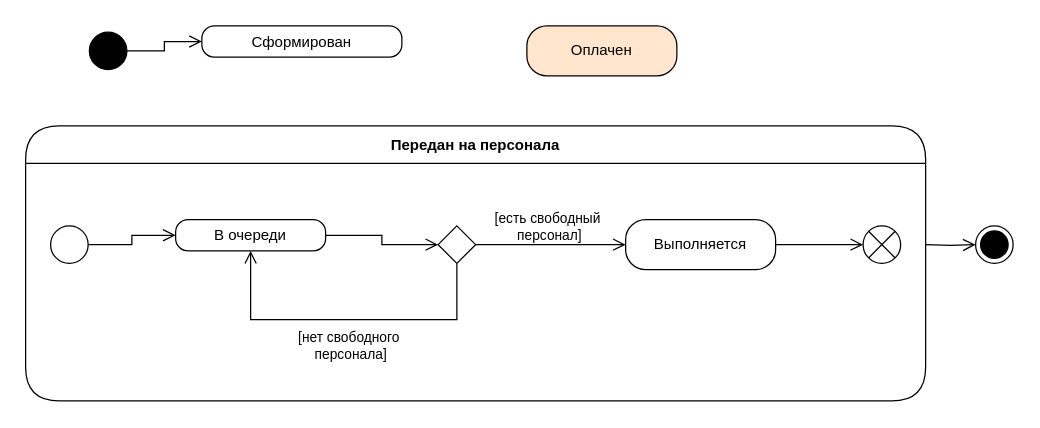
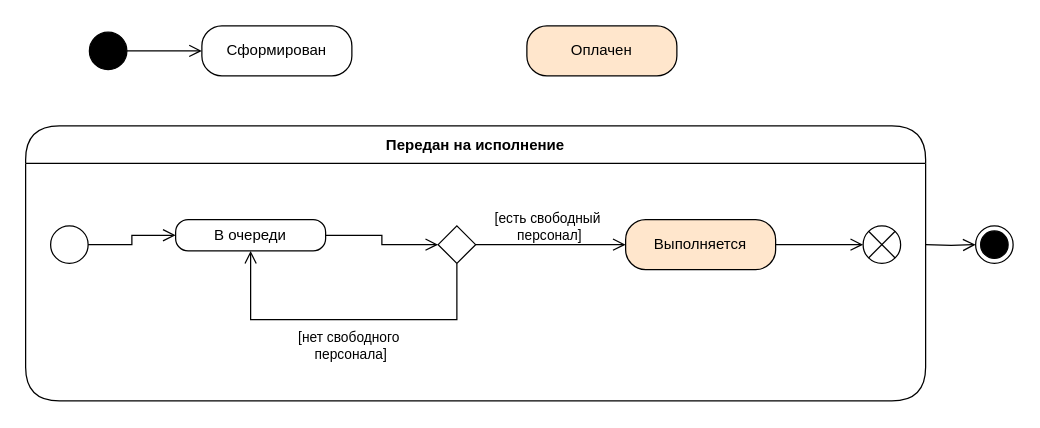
(302, 41) -> (277, 51)
(475, 145) -> (475, 145)
(701, 244) -> (701, 244)
